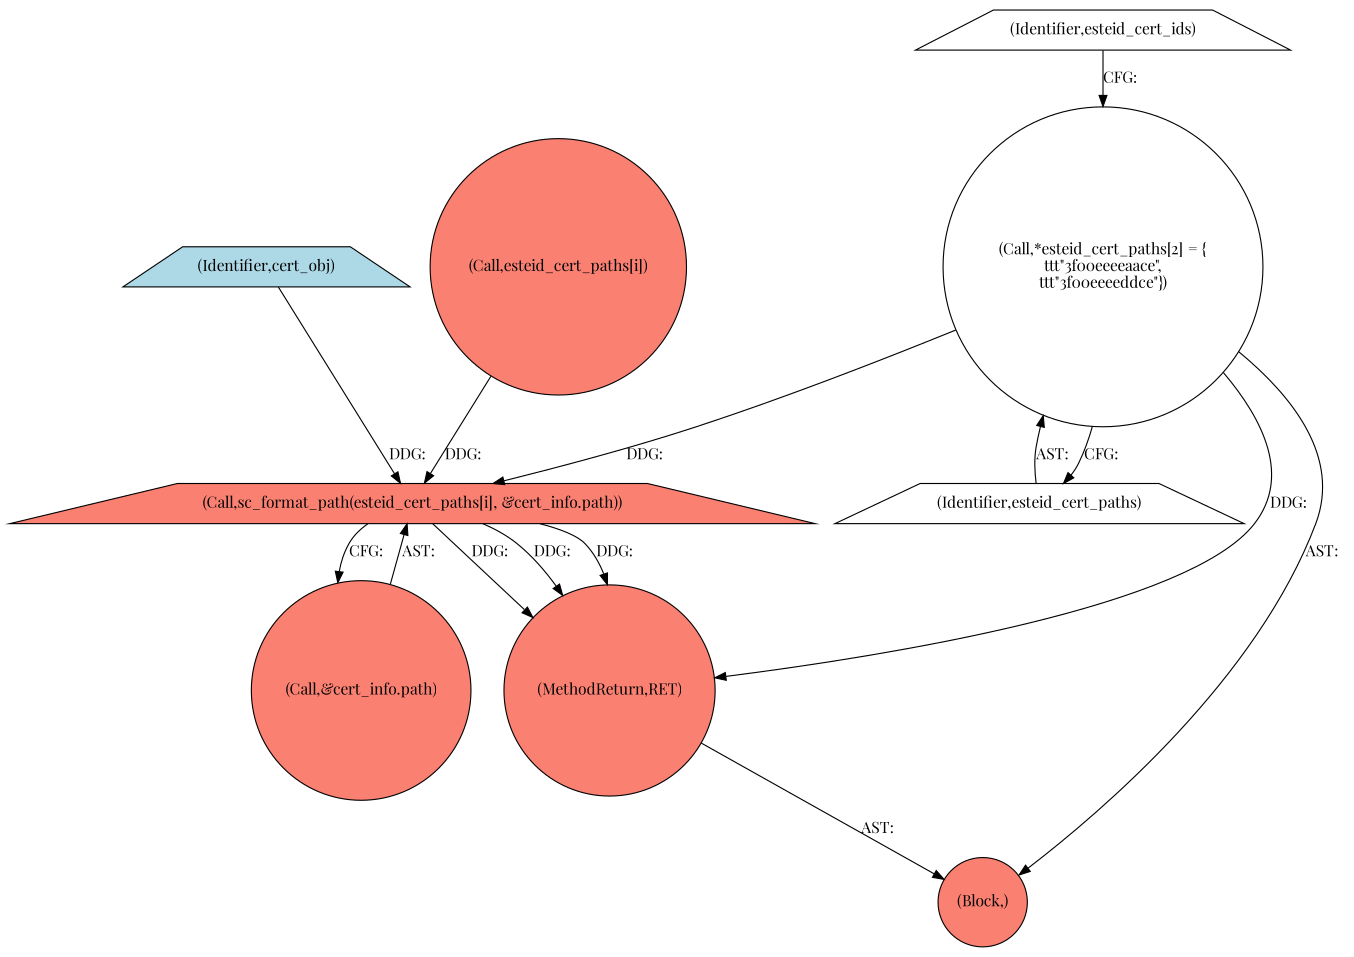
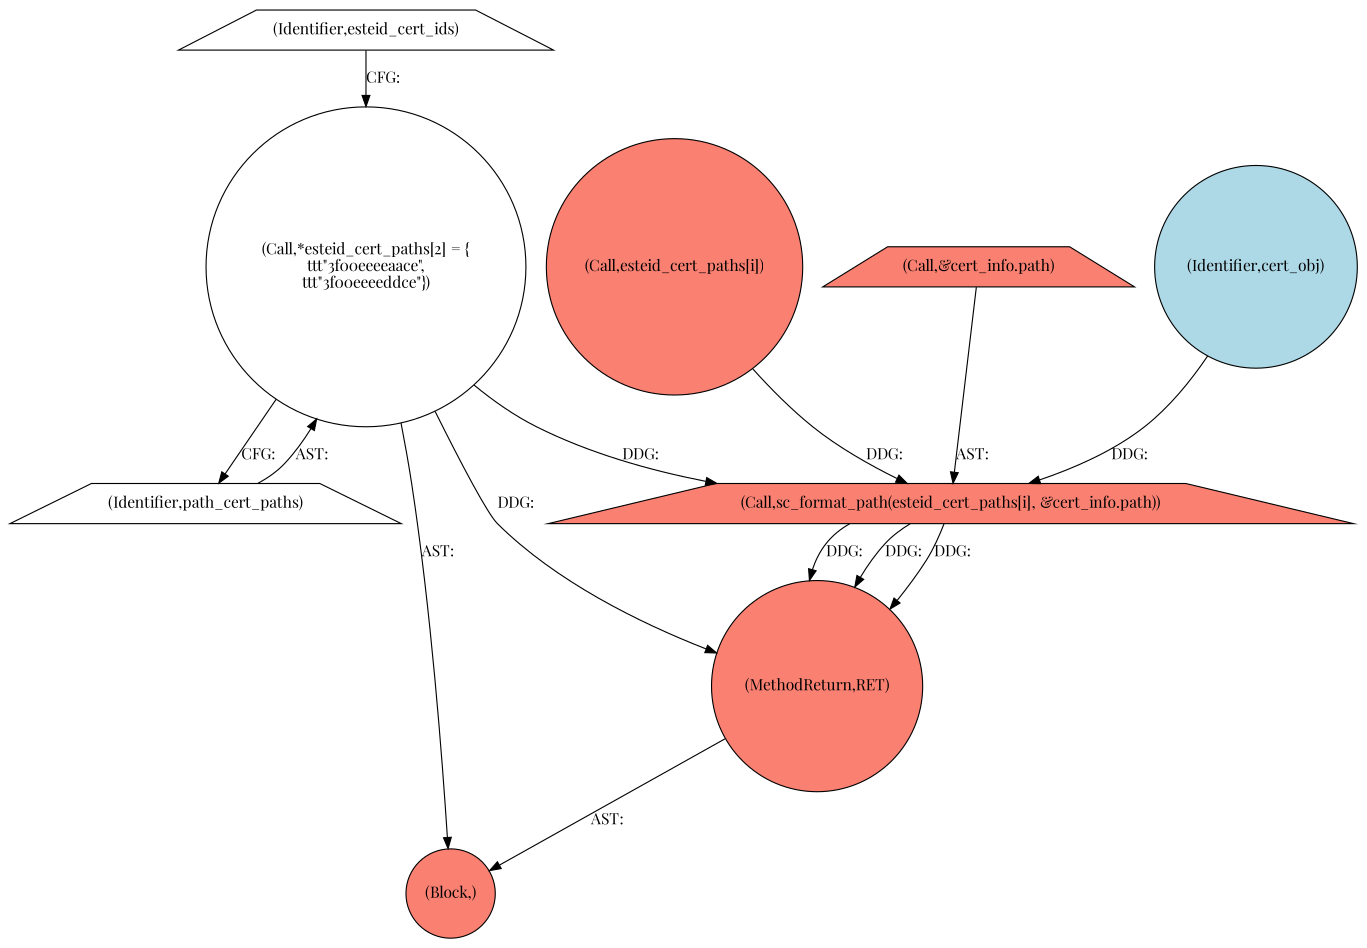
(266, 267) -> (1256, 267)
(1040, 504) -> (206, 504)
(348, 545) -> none
(361, 690) -> (979, 267)
